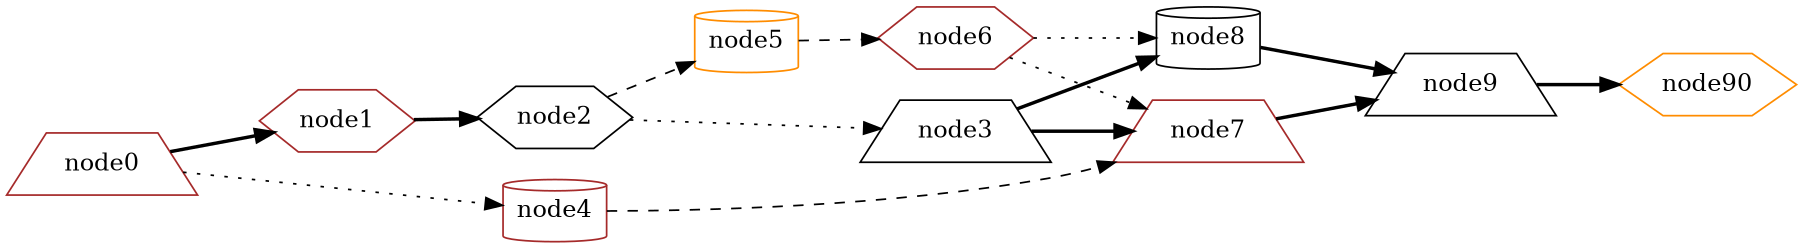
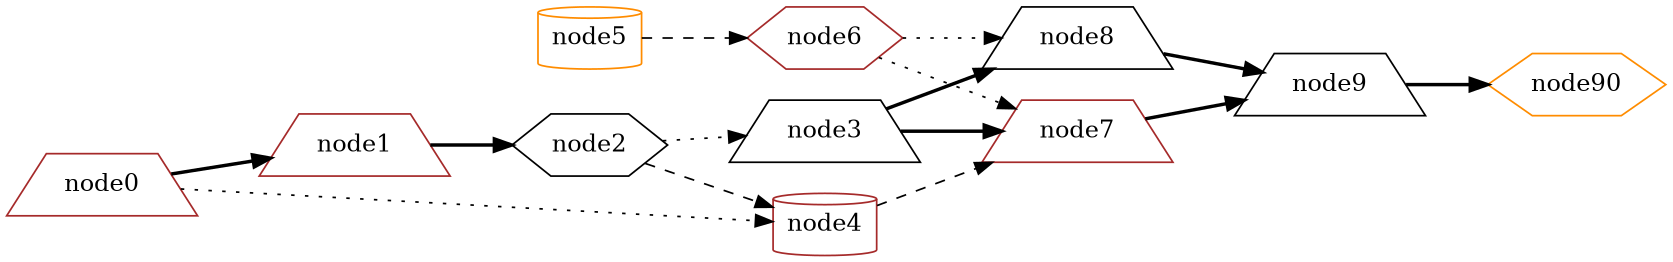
(1208, 38) -> (1077, 38)
(643, 83) -> (701, 182)
(337, 121) -> (355, 145)
